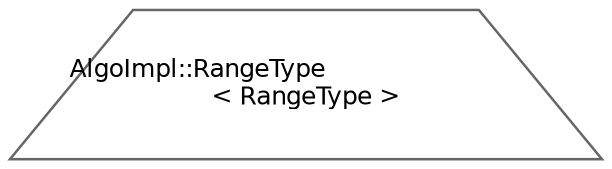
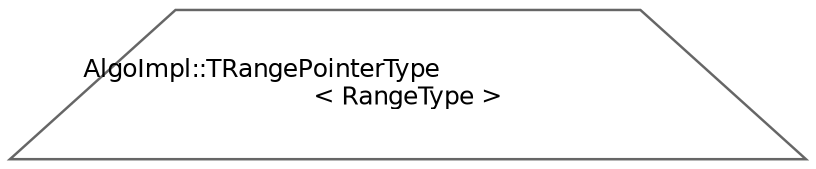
(306, 85) -> (408, 85)
